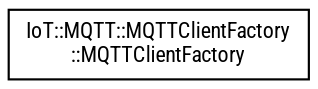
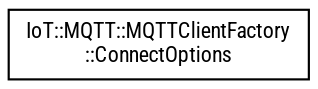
(159, 45) -> (159, 45)
